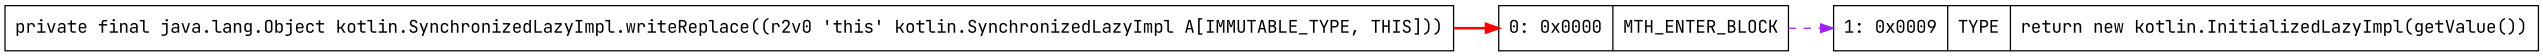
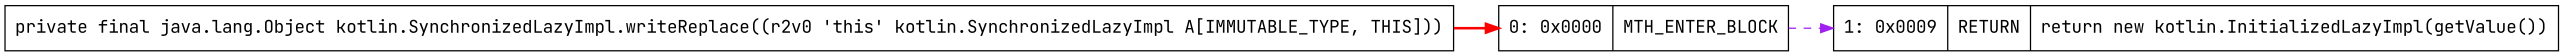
(1979, 28) -> (1989, 28)
